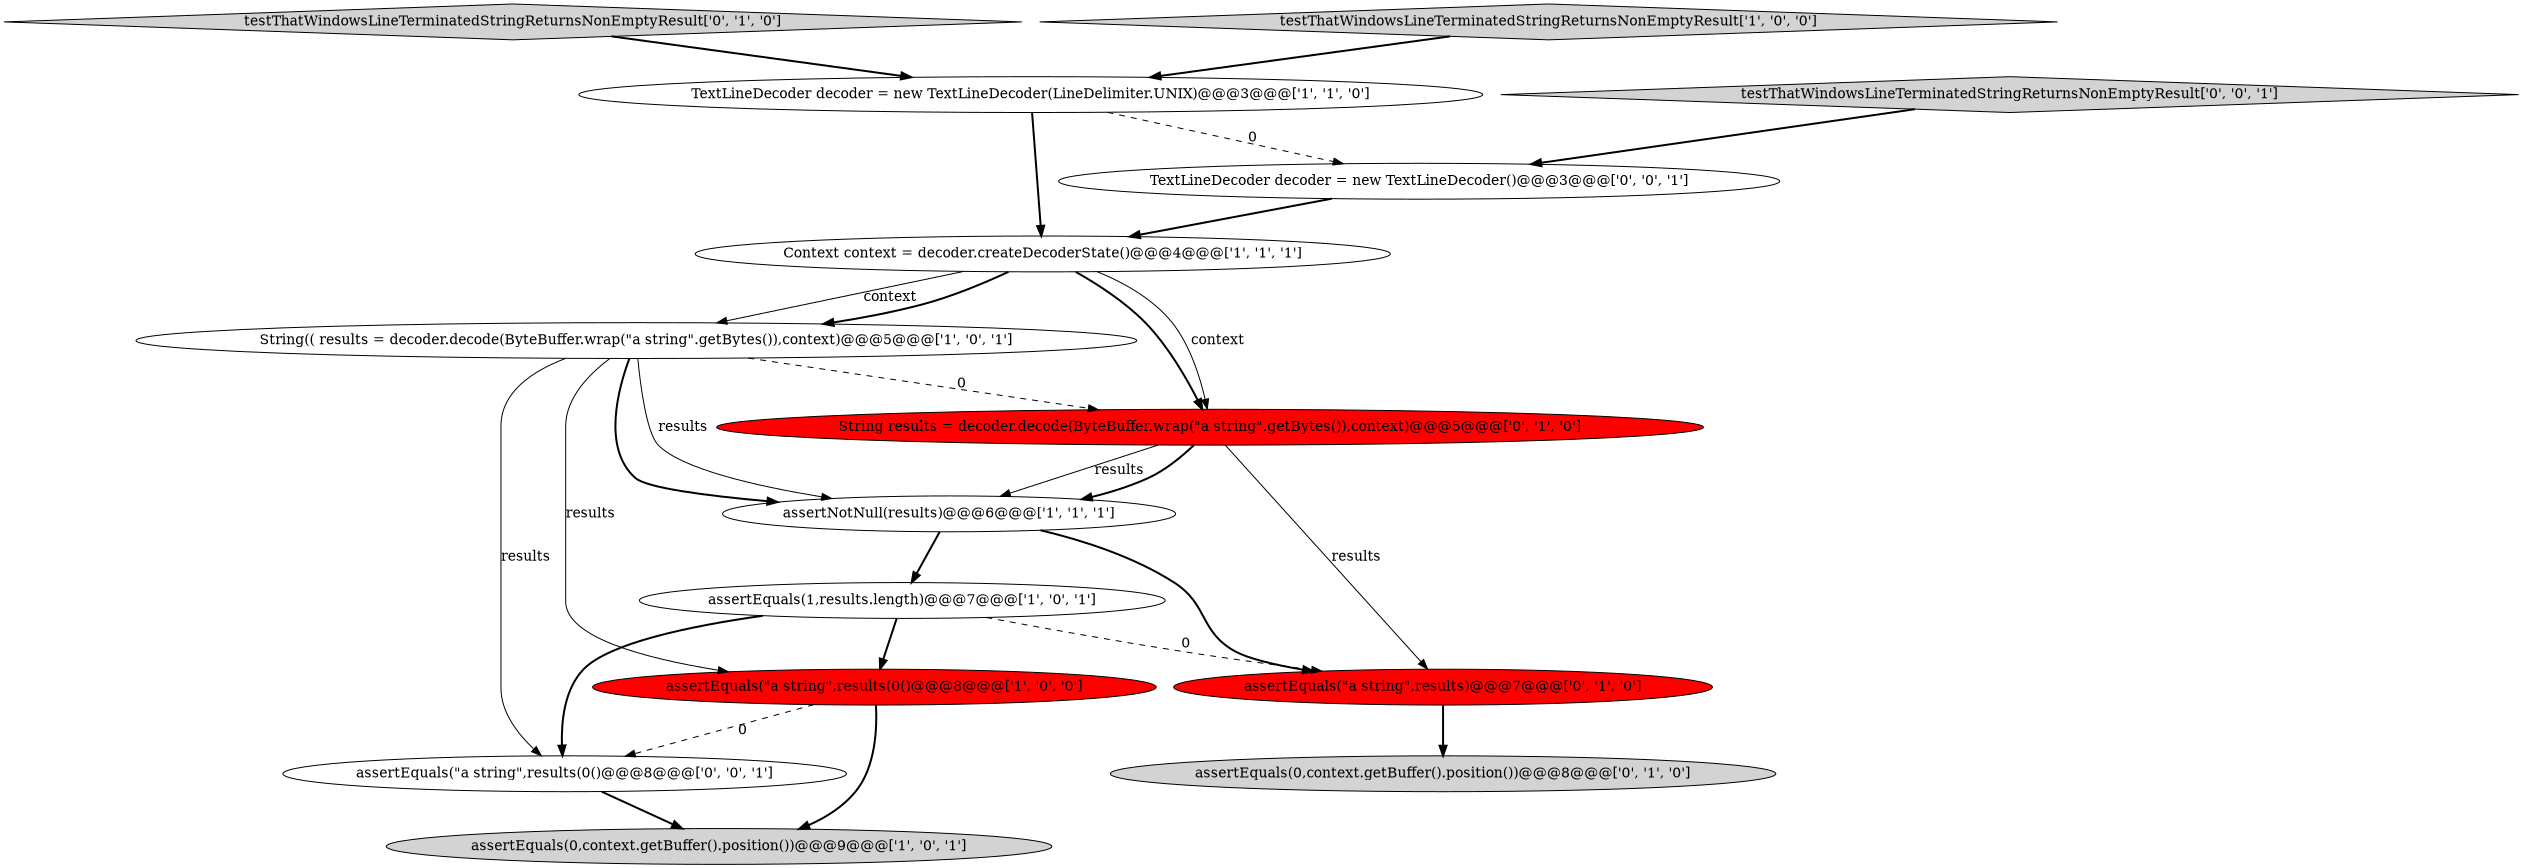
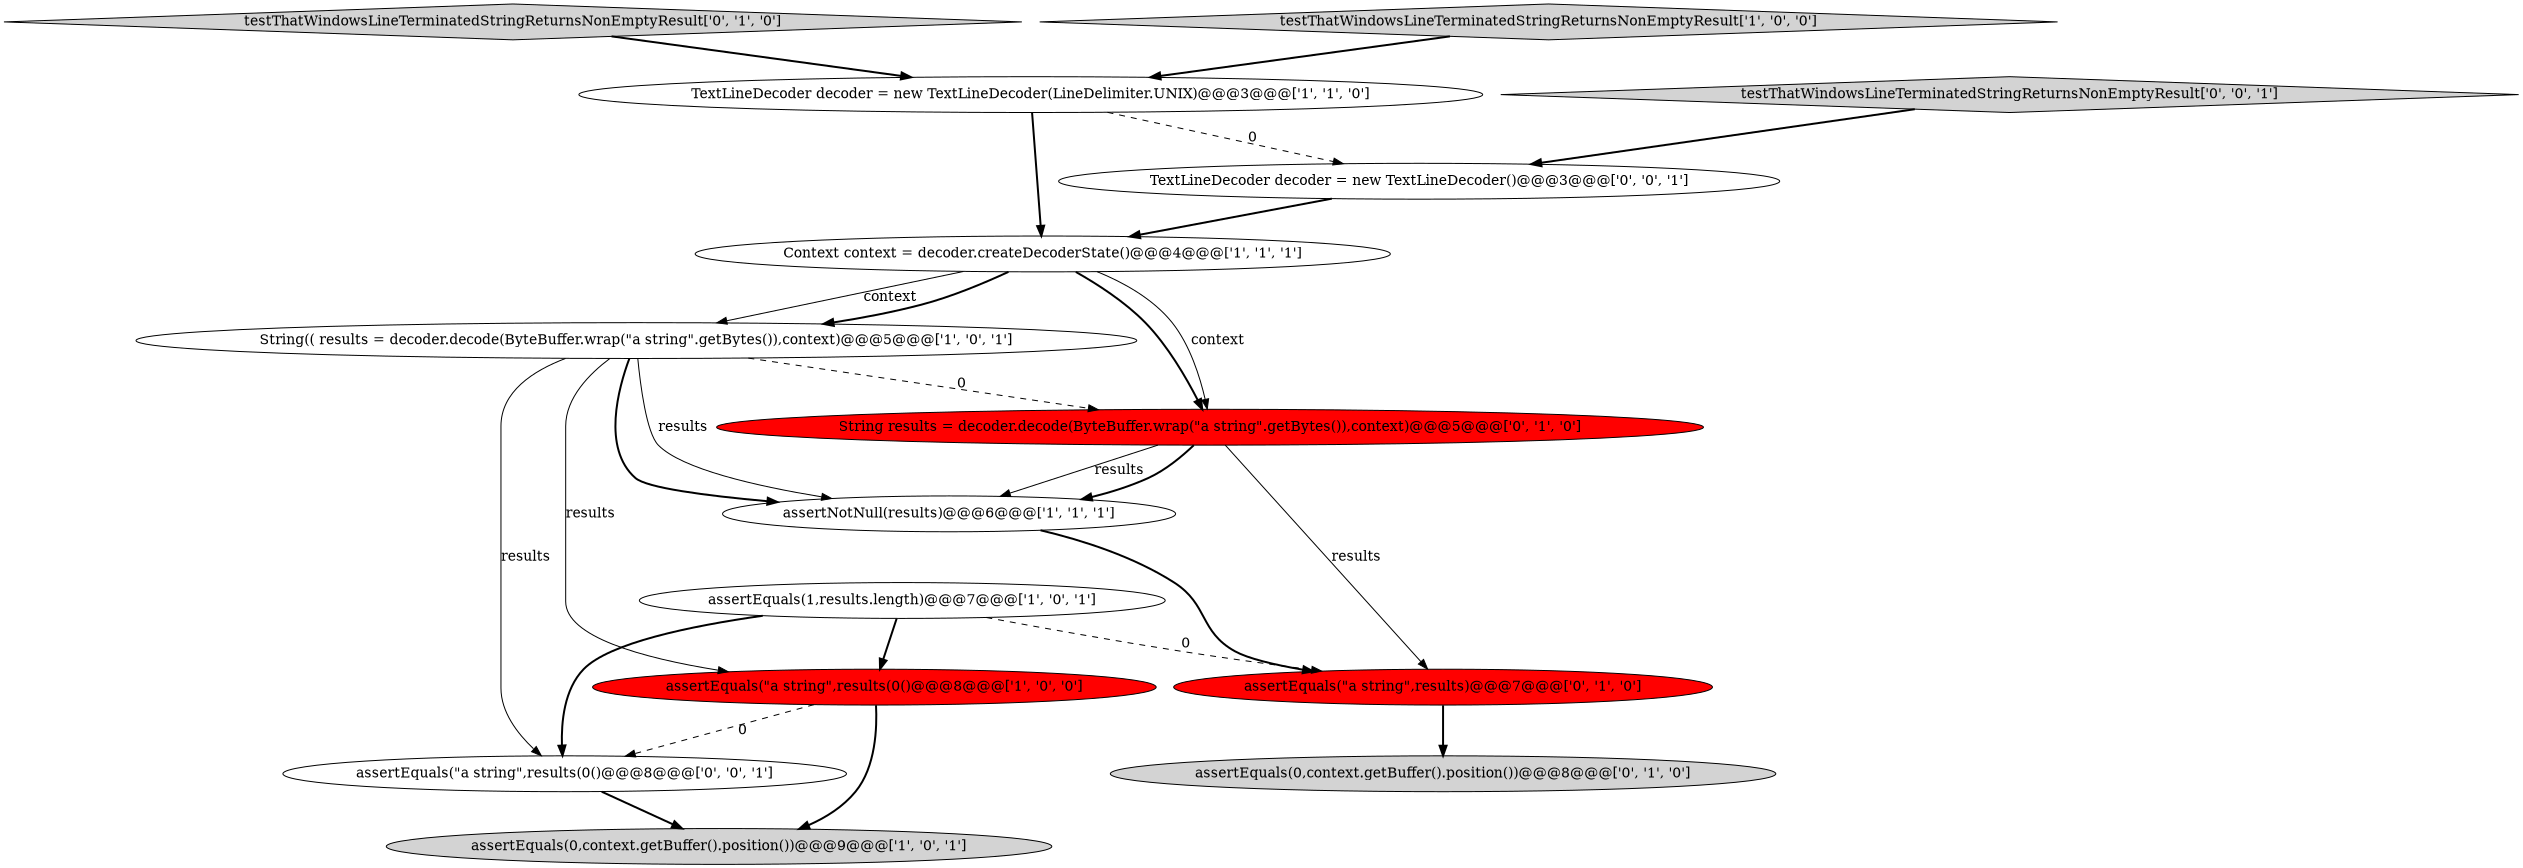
(928, 553) -> none
